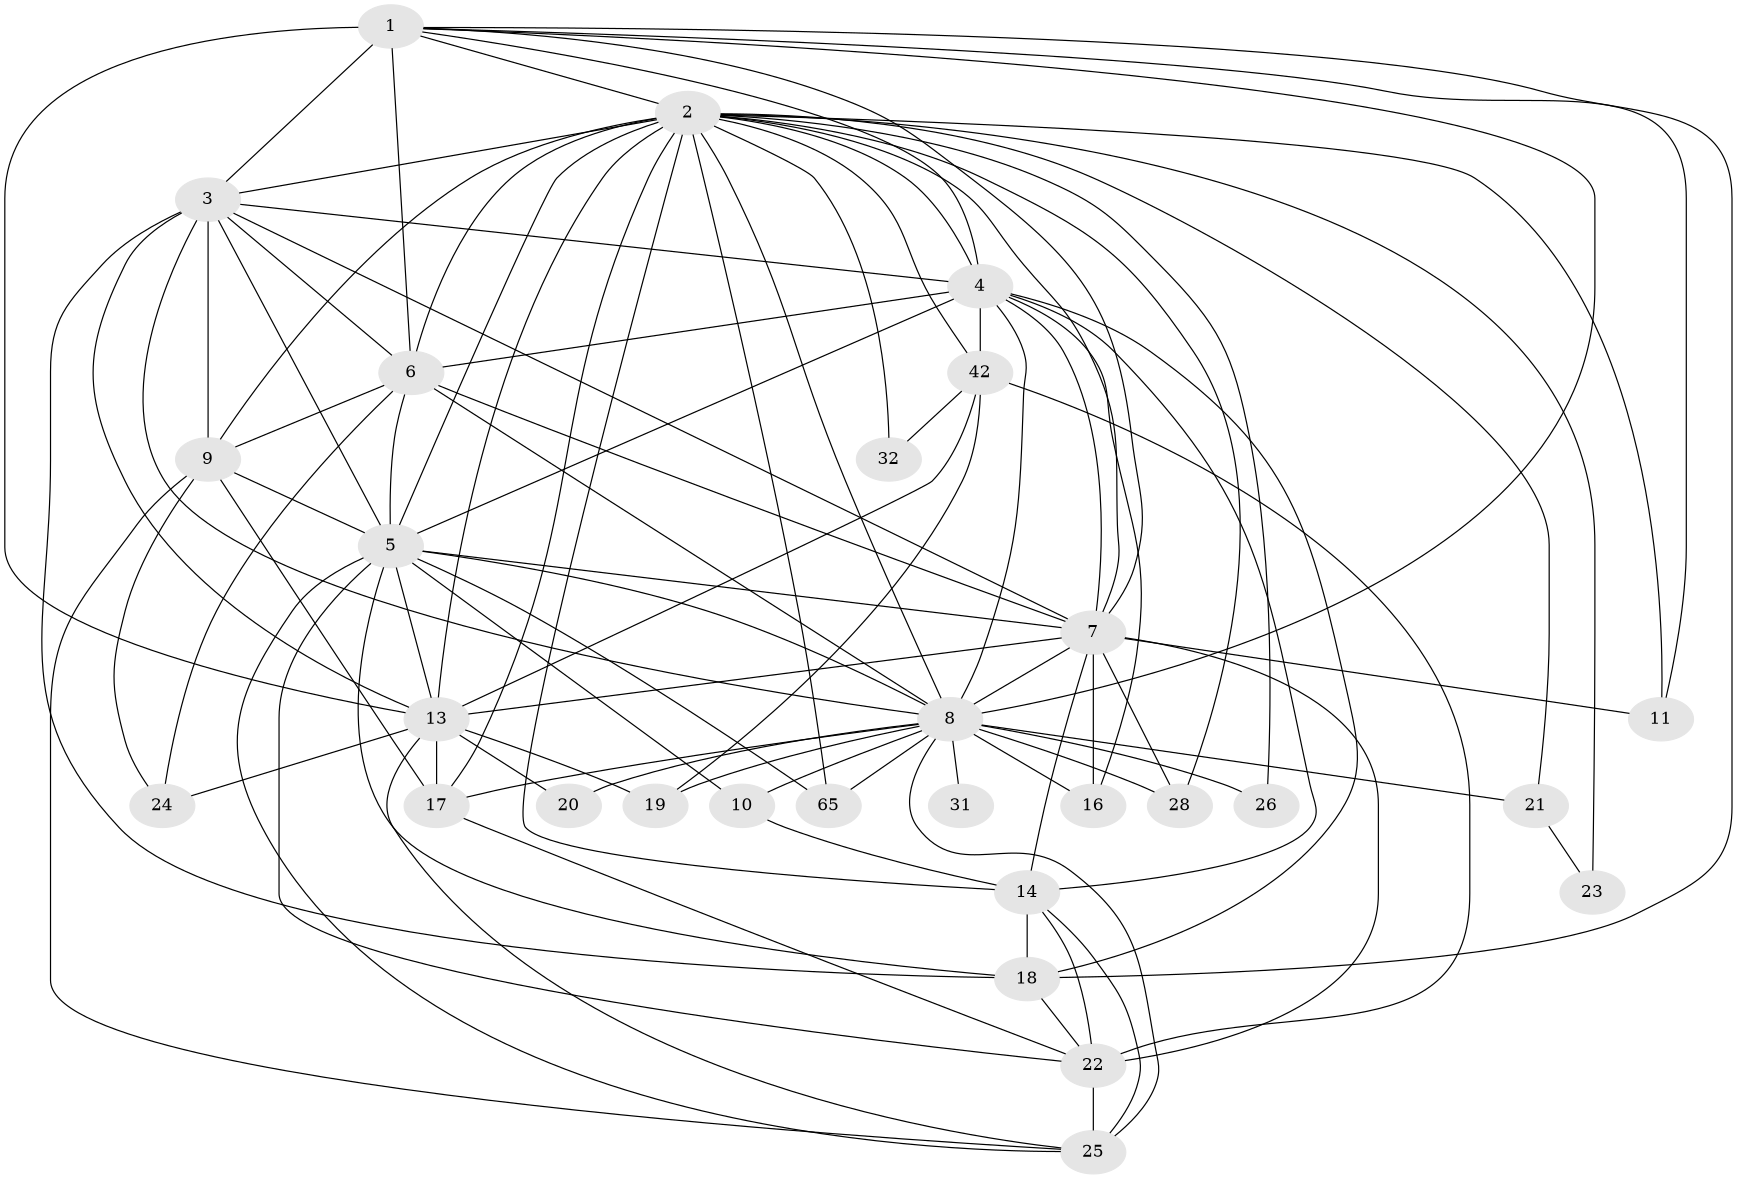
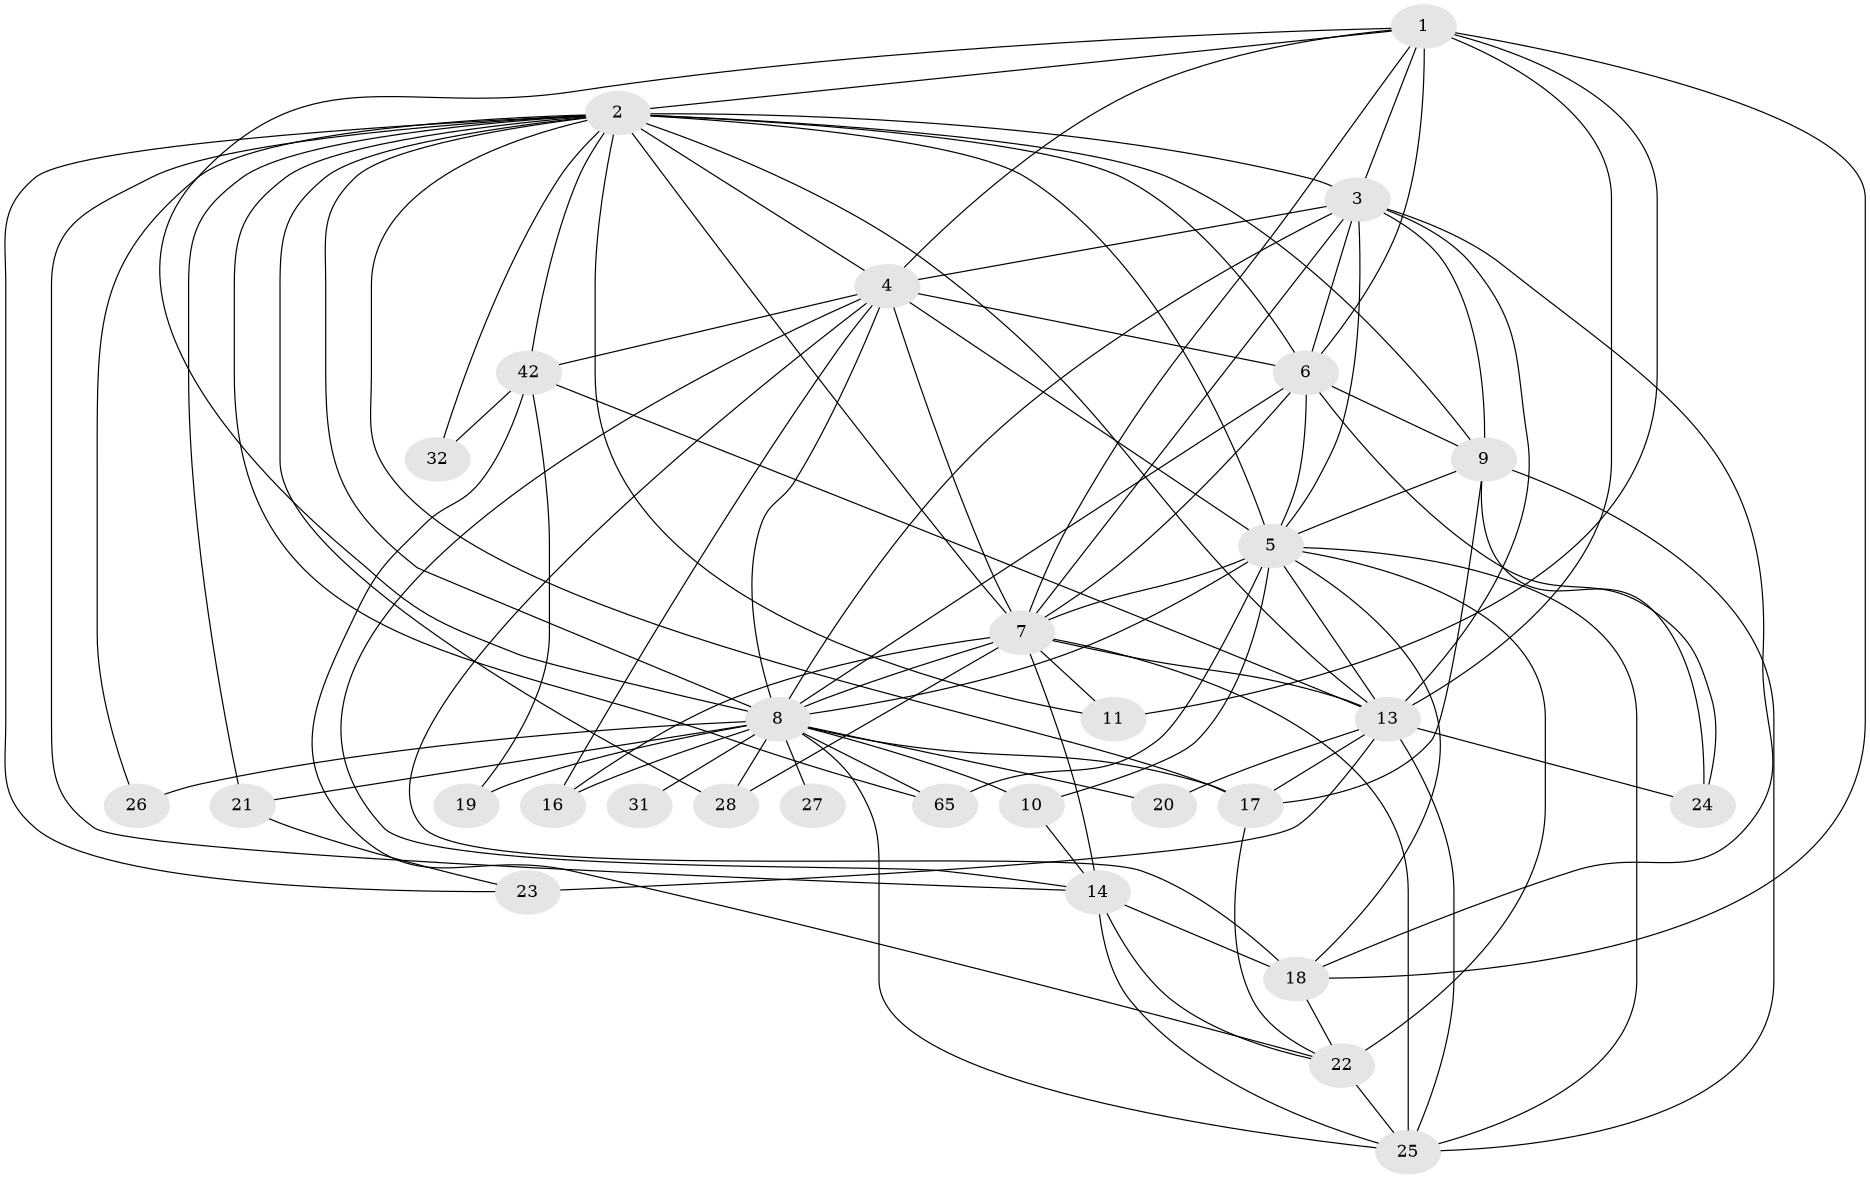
(548, 759) -> (1116, 856)
none -> (813, 806)
(1378, 849) -> (1377, 801)
